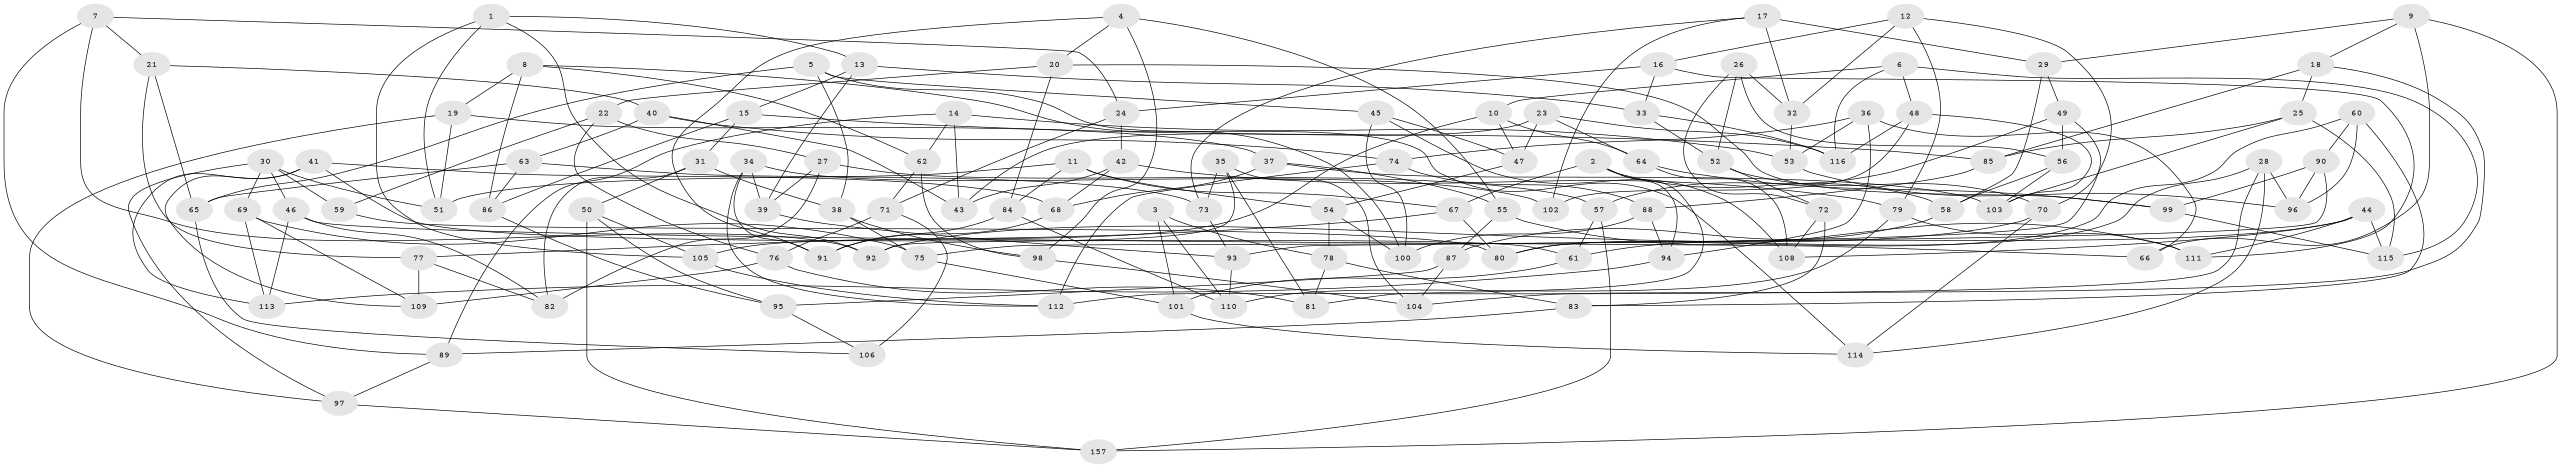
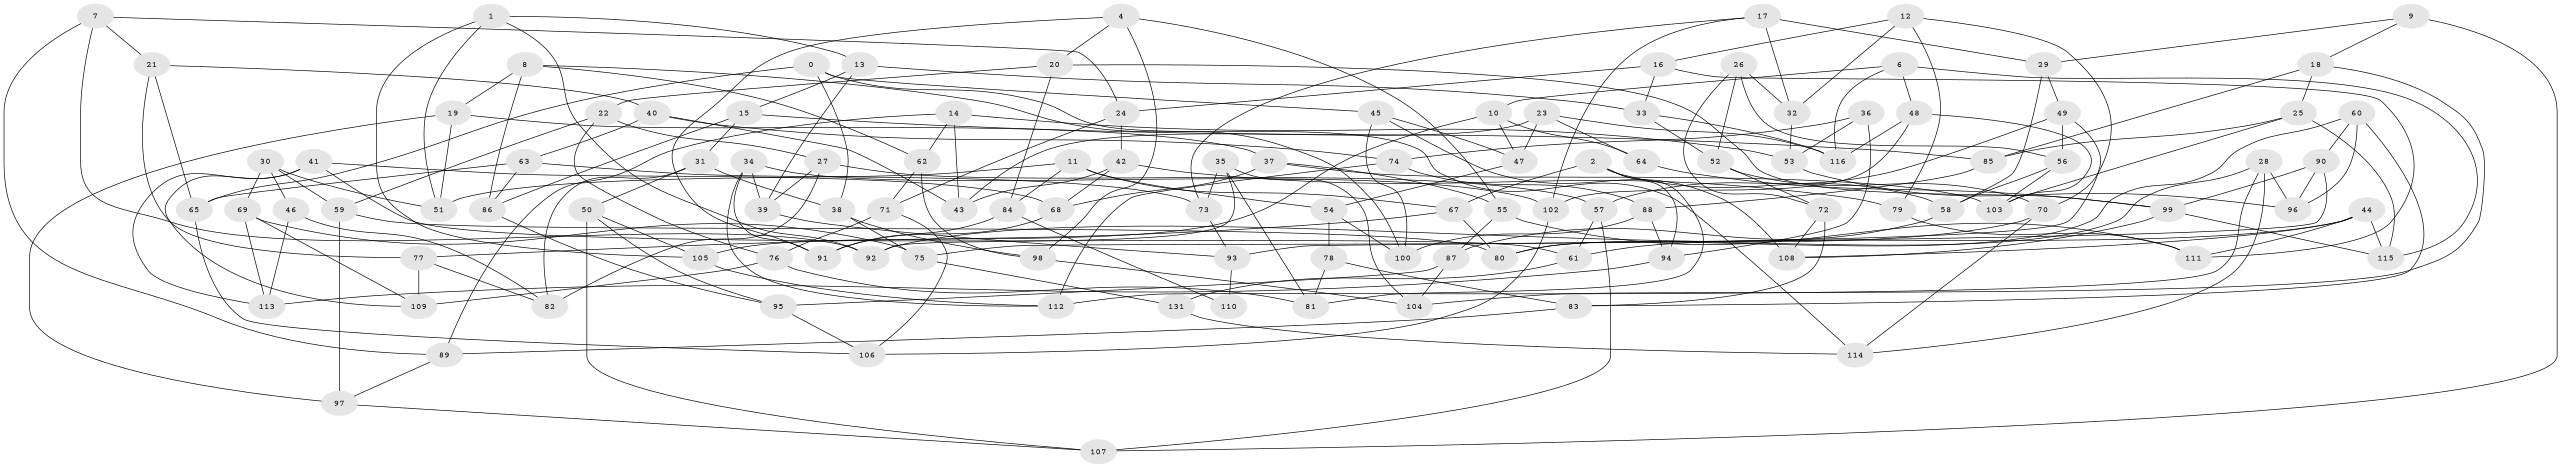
(811, 65) -> (811, 65)
(1776, 205) -> (2007, 245)
(1156, 210) -> none
(2145, 258) -> none
(162, 273) -> (339, 306)
(1674, 289) -> none
(1176, 307) -> (1176, 307)
none -> (1240, 344)
(1098, 452) -> (1098, 452)
